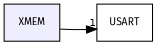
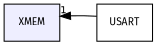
(73, 30) -> (84, 16)
